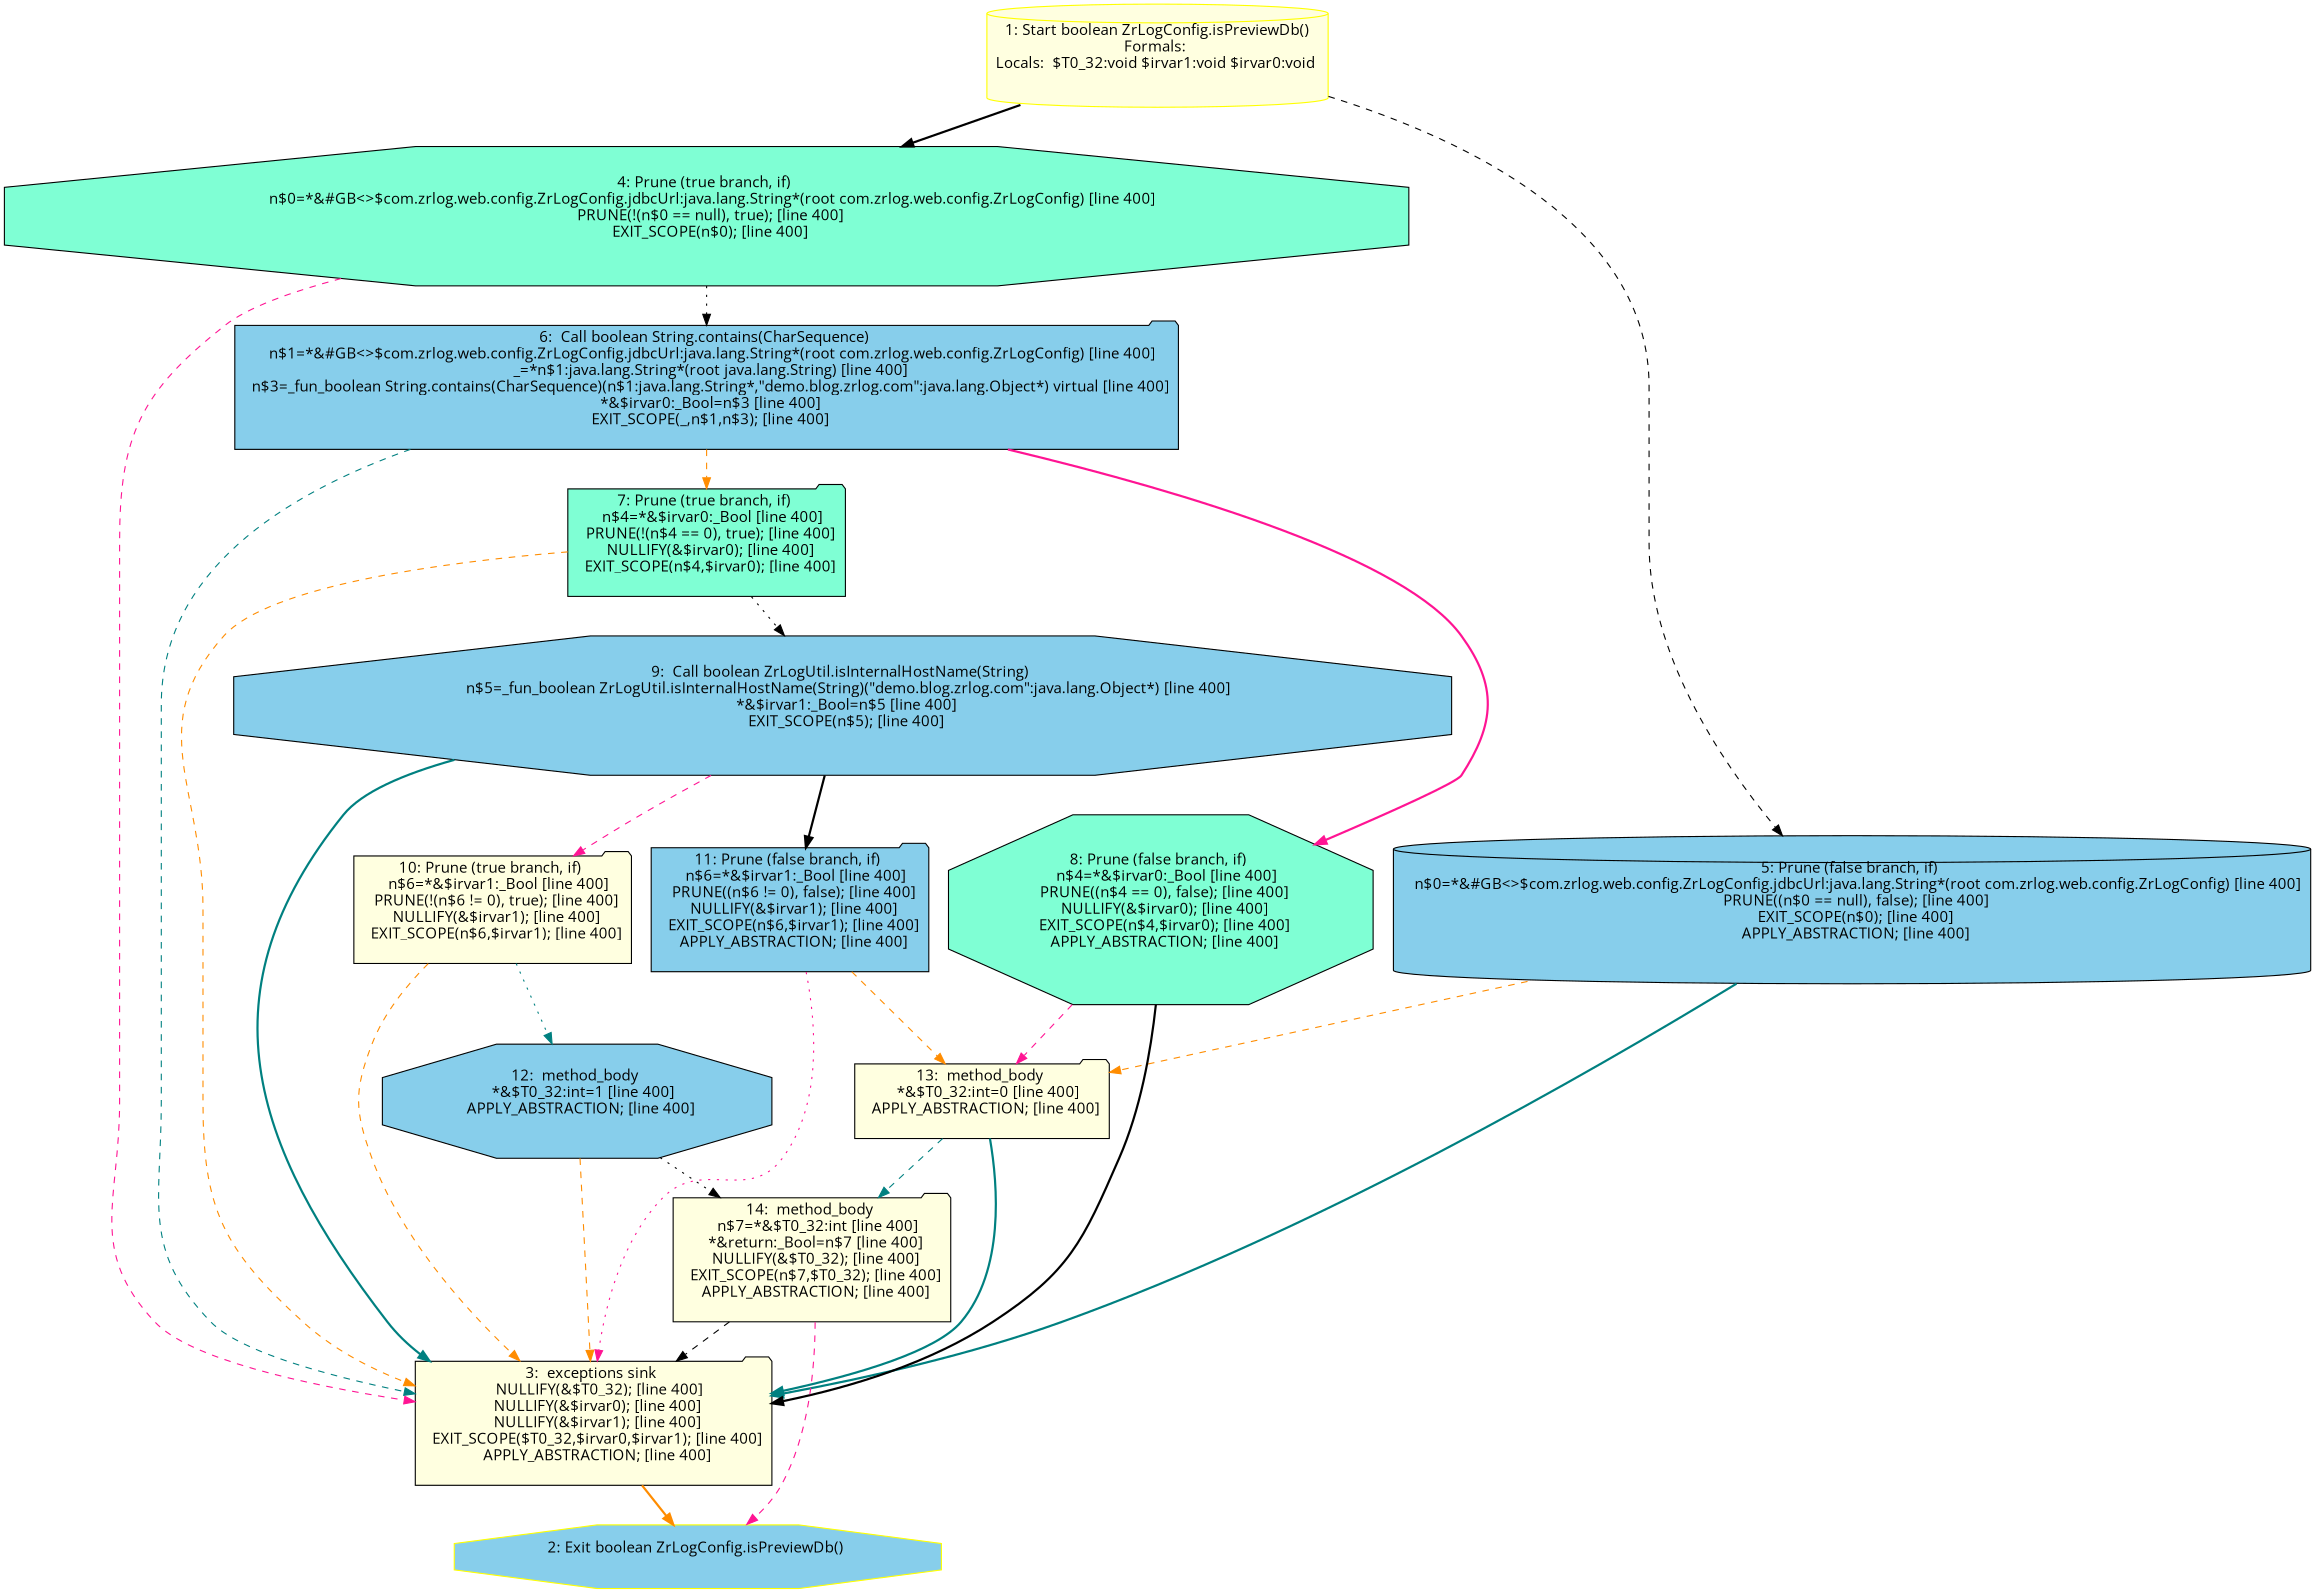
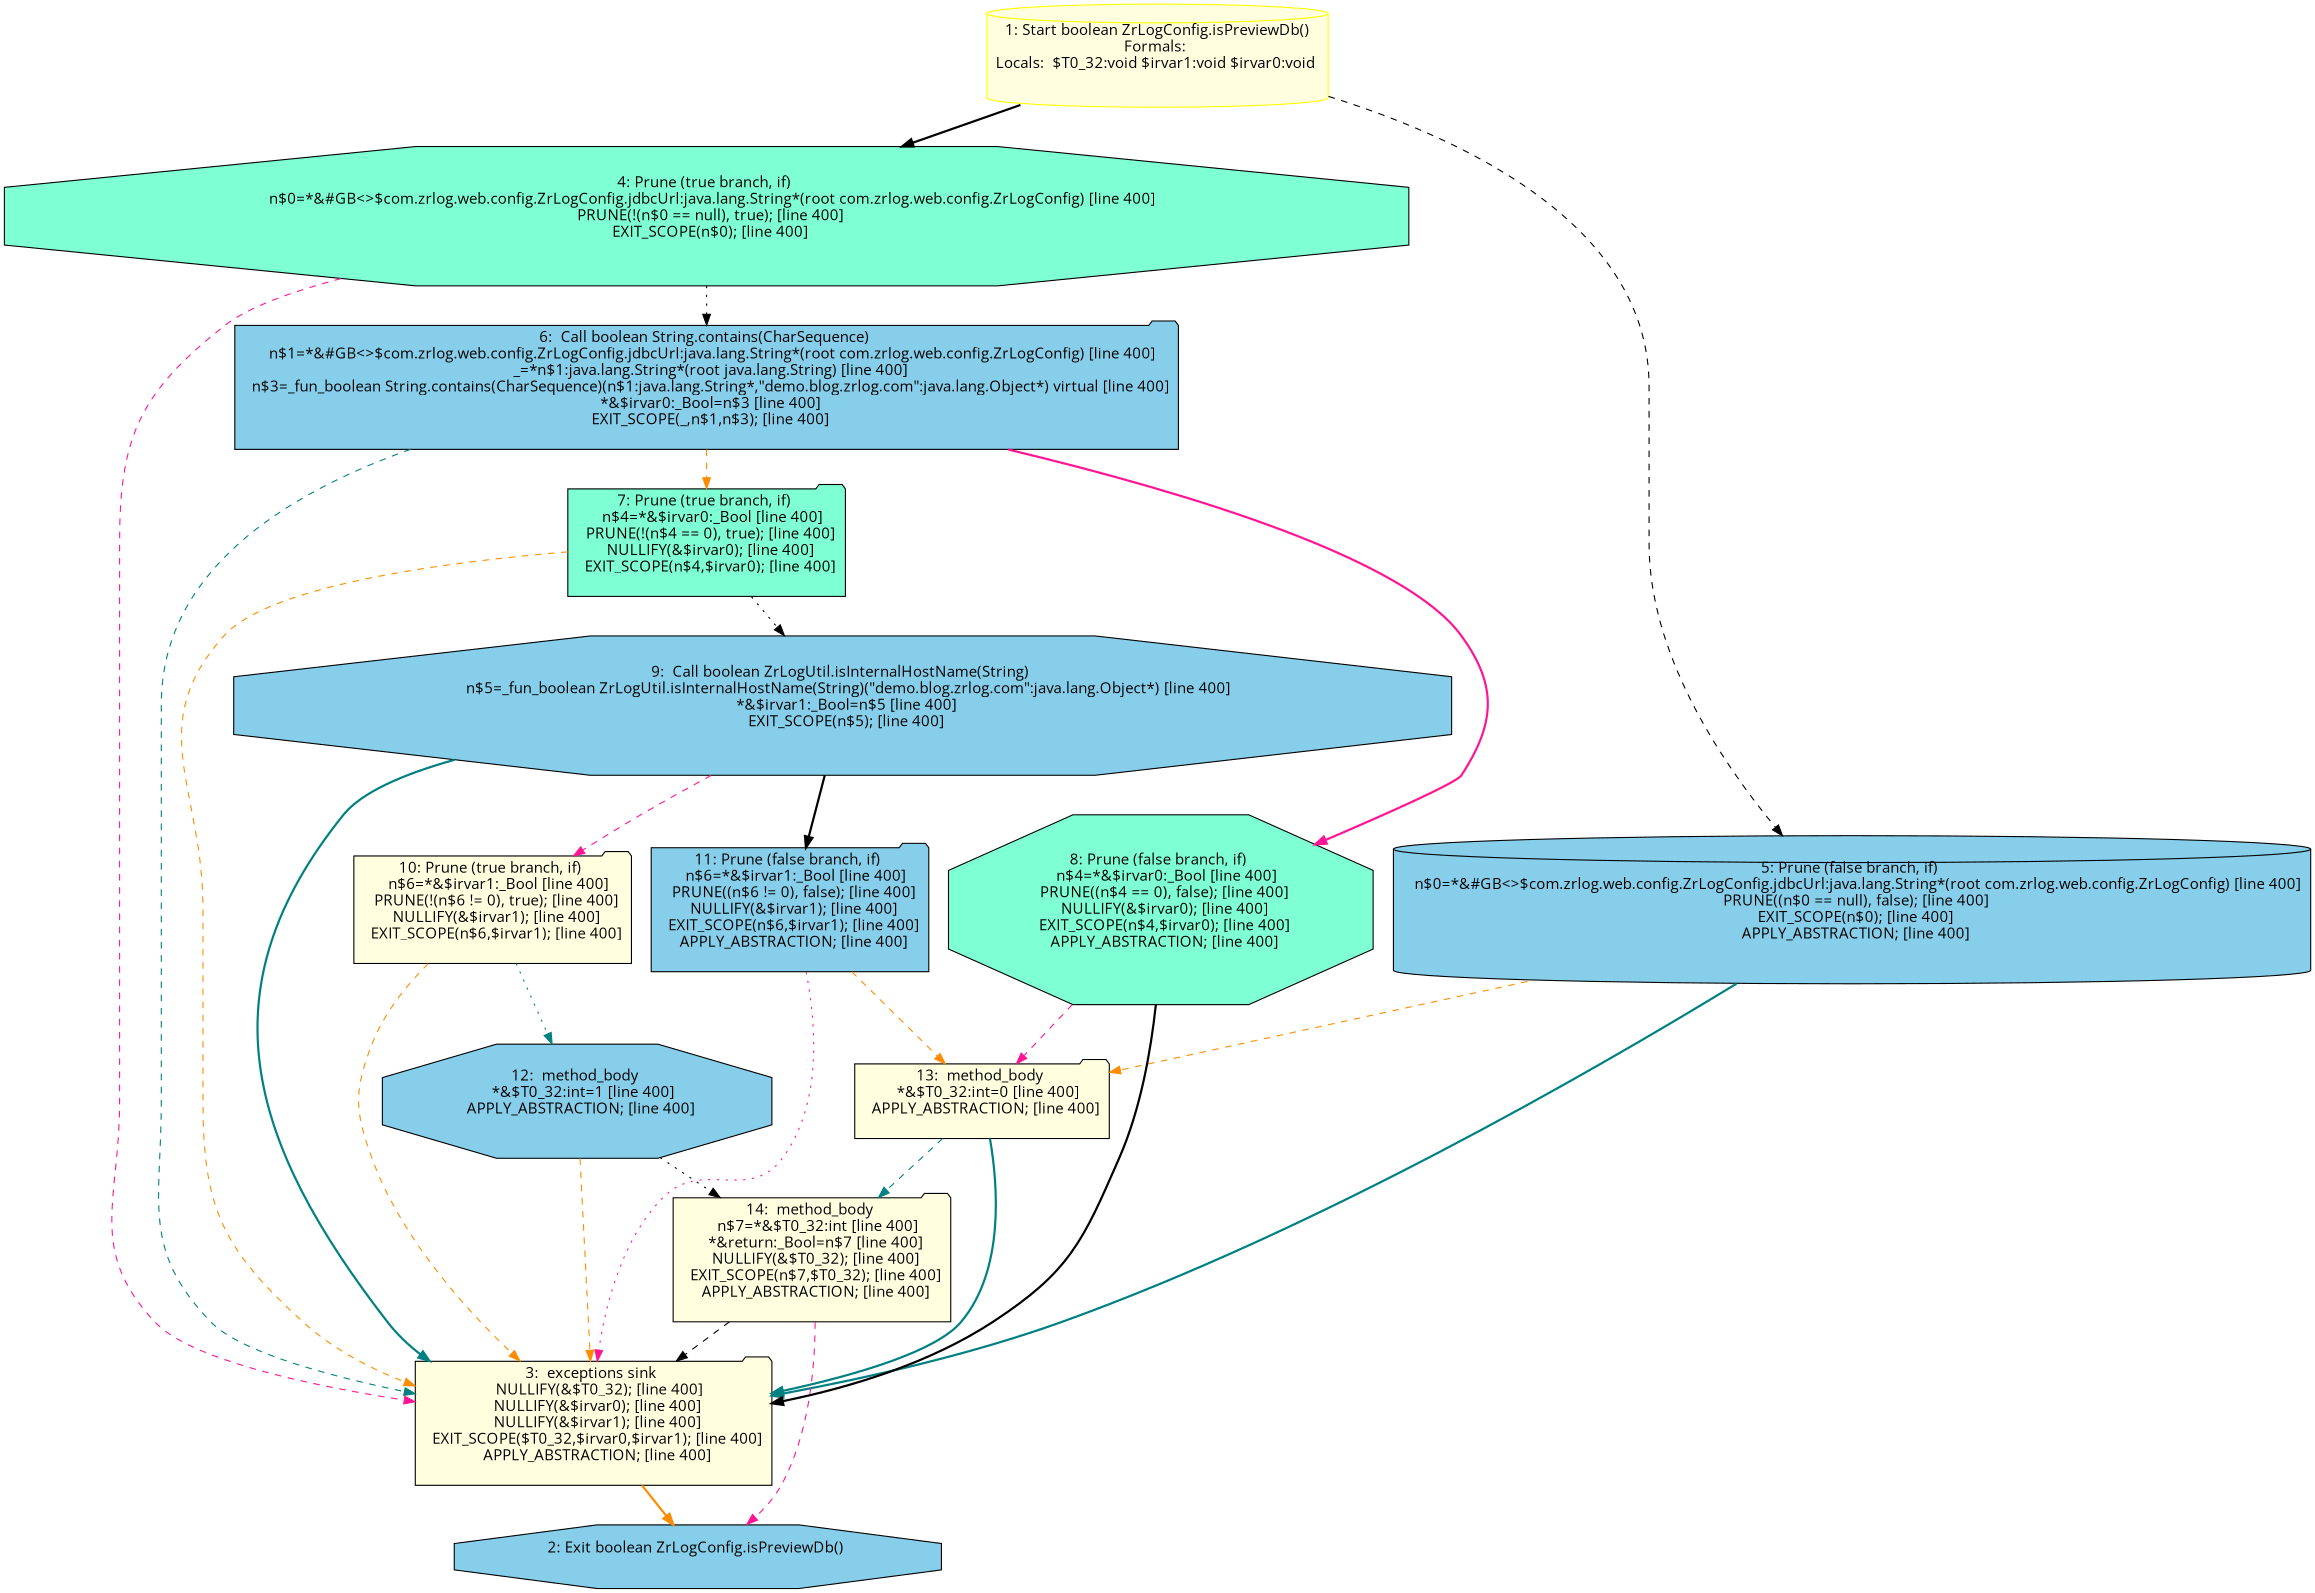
(698, 1557) -> (698, 1557)
